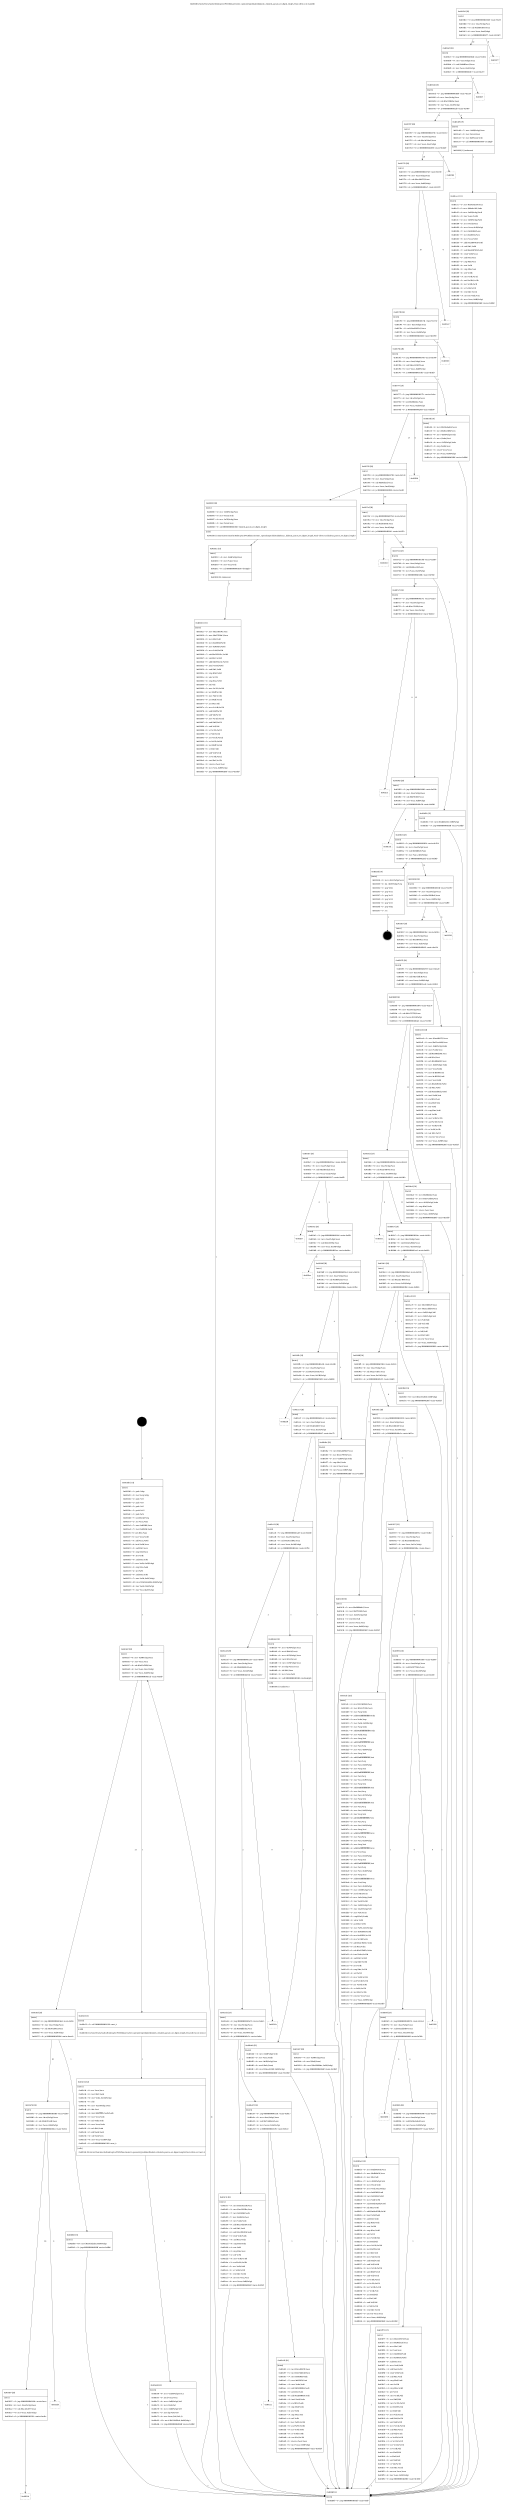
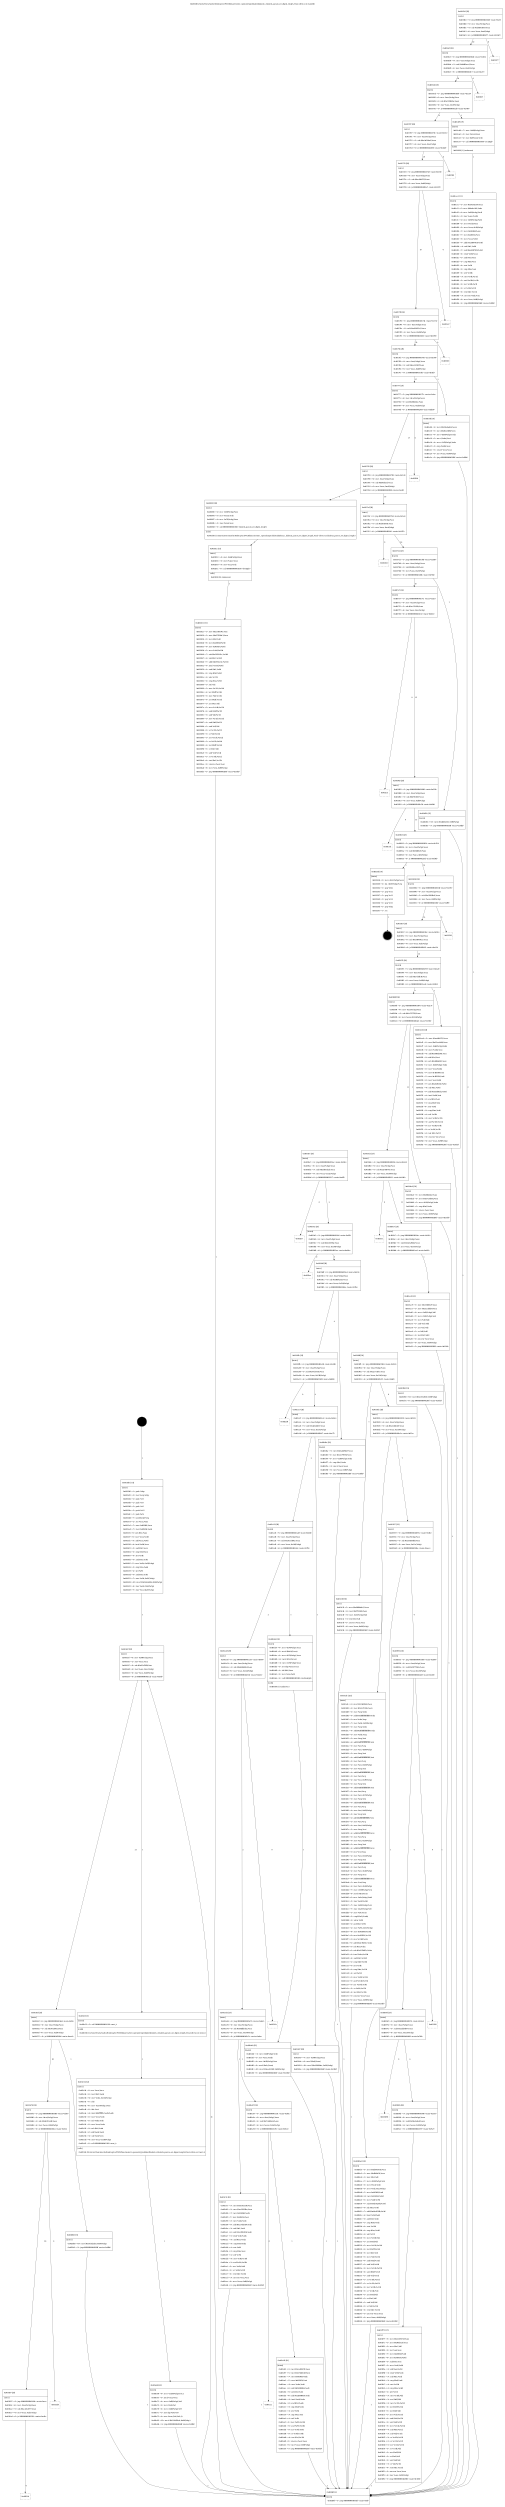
(400, 1275) -> none
